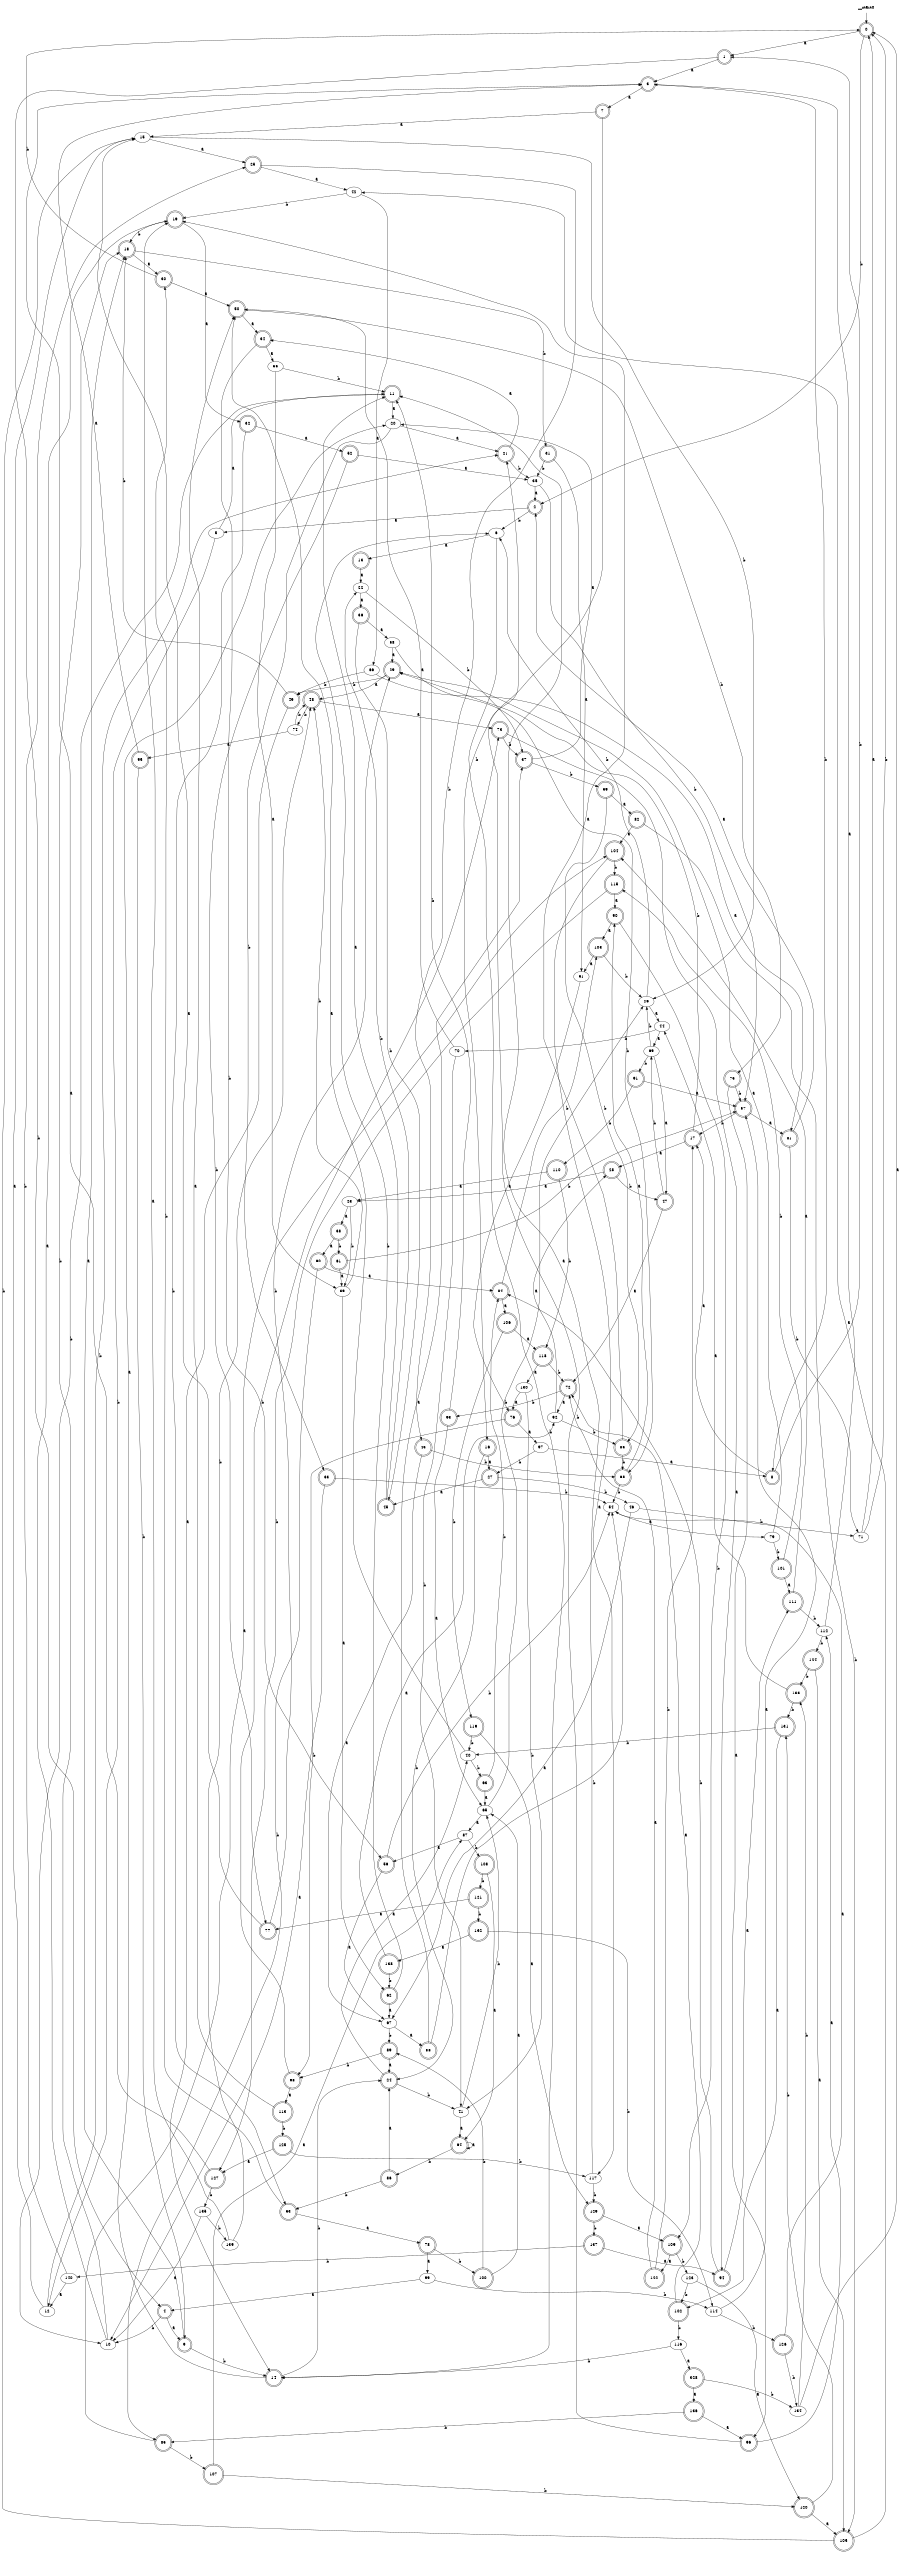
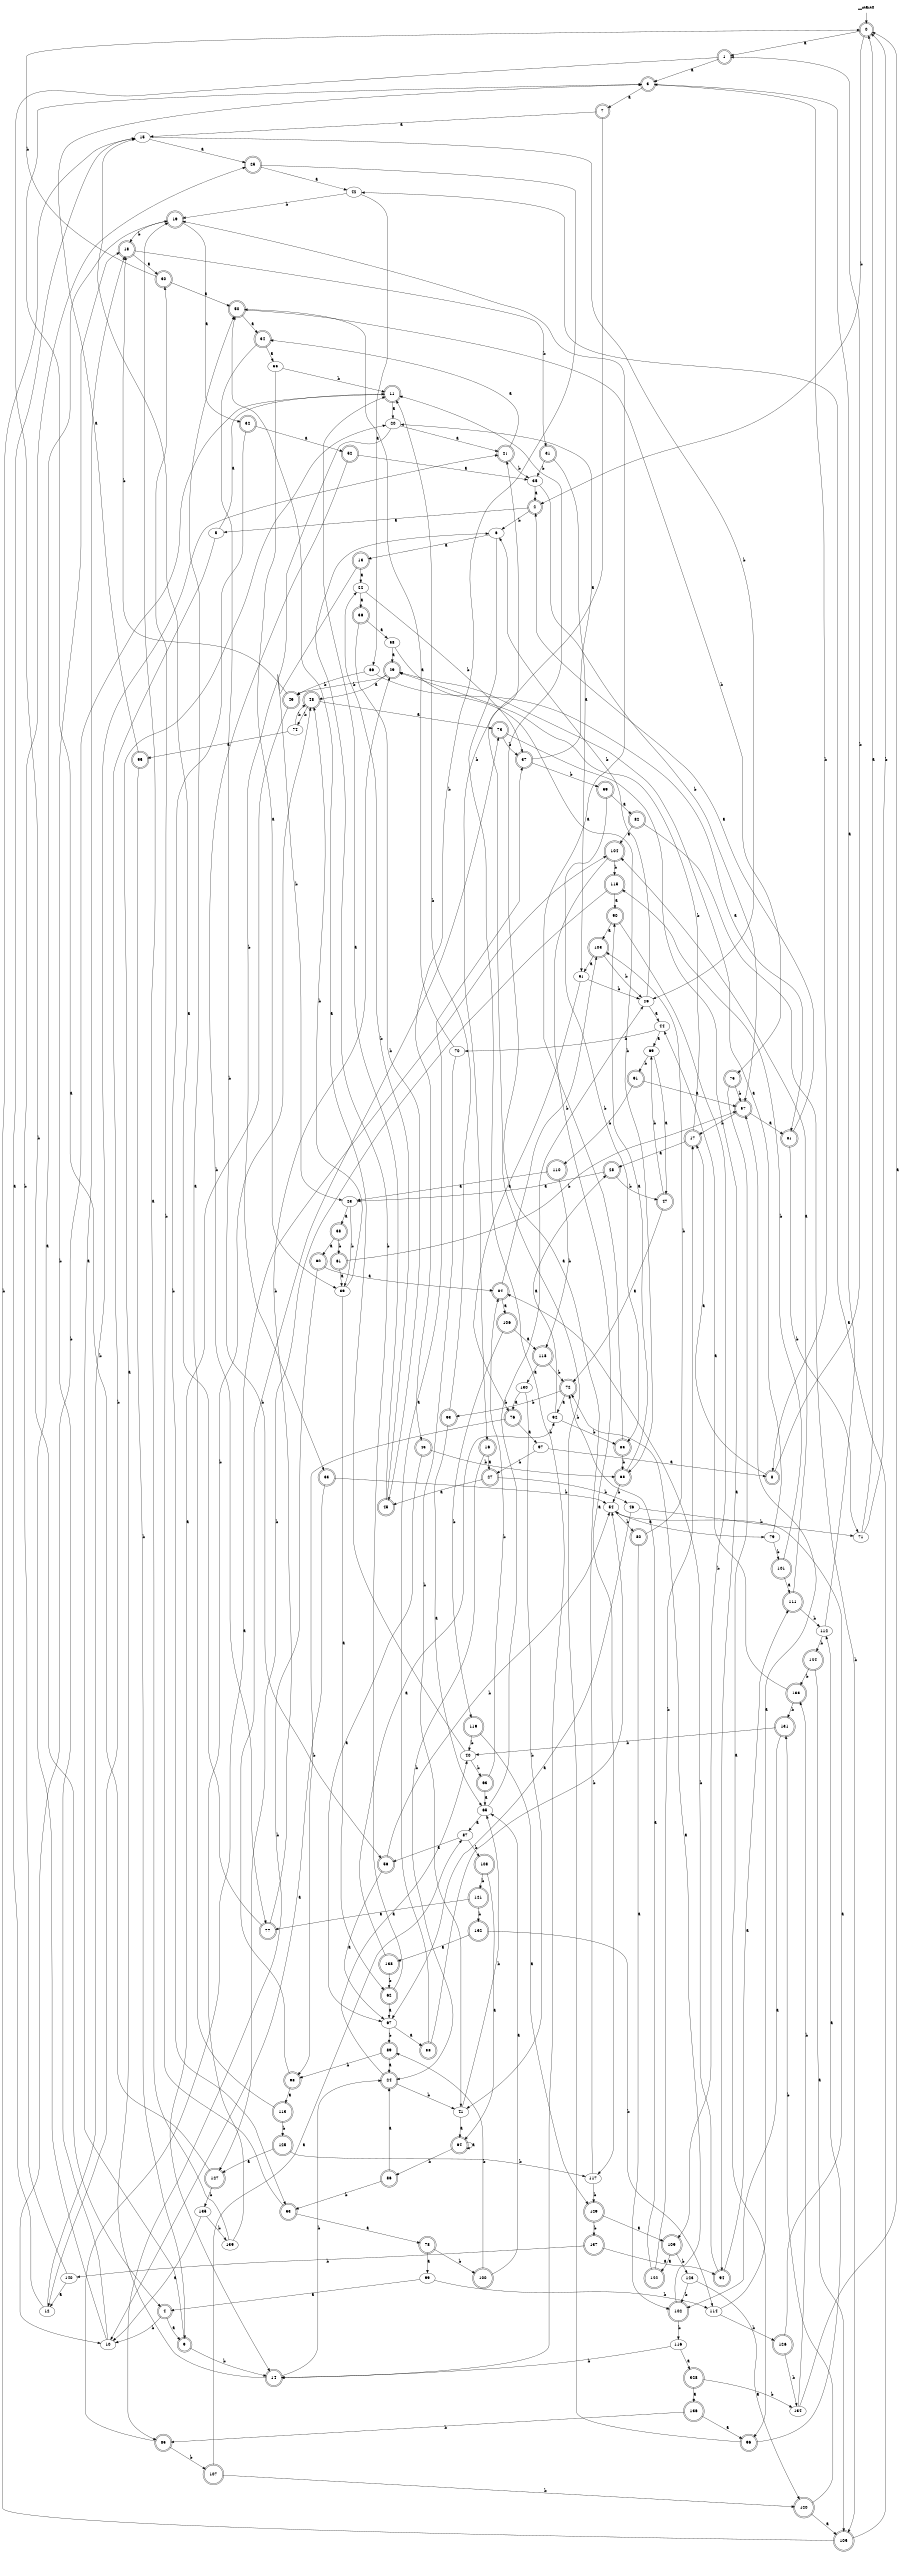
none -> (293, 865)
(649, 1028) -> (610, 988)
none -> (639, 1537)
